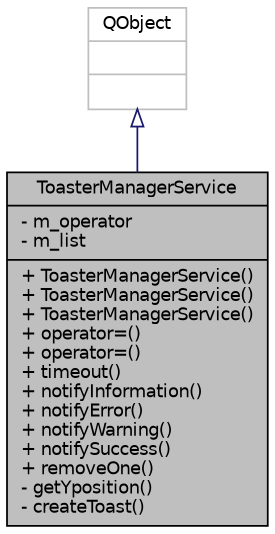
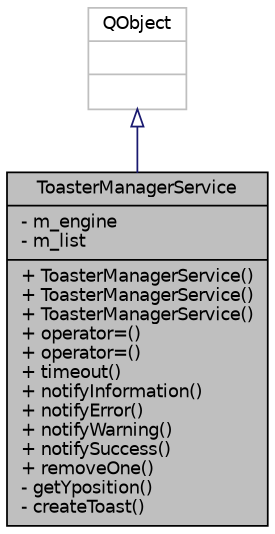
(77, 222) -> (69, 222)
